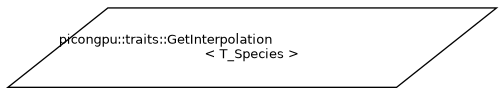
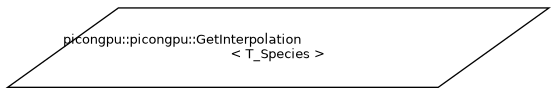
(252, 48) -> (278, 48)
